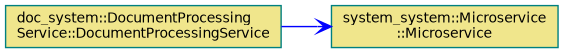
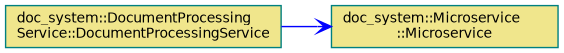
(445, 27) -> (445, 27)
